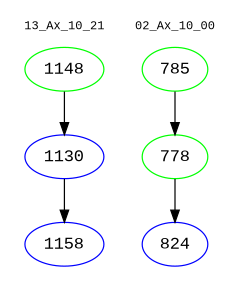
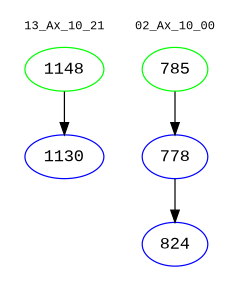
(175, 157) -> (175, 157)
(64, 244) -> none
